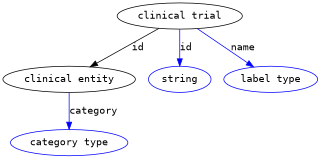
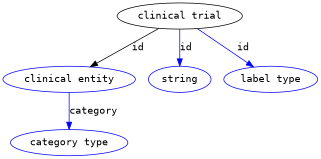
(243, 48) -> (243, 48)
(69, 79) -> (69, 79)
